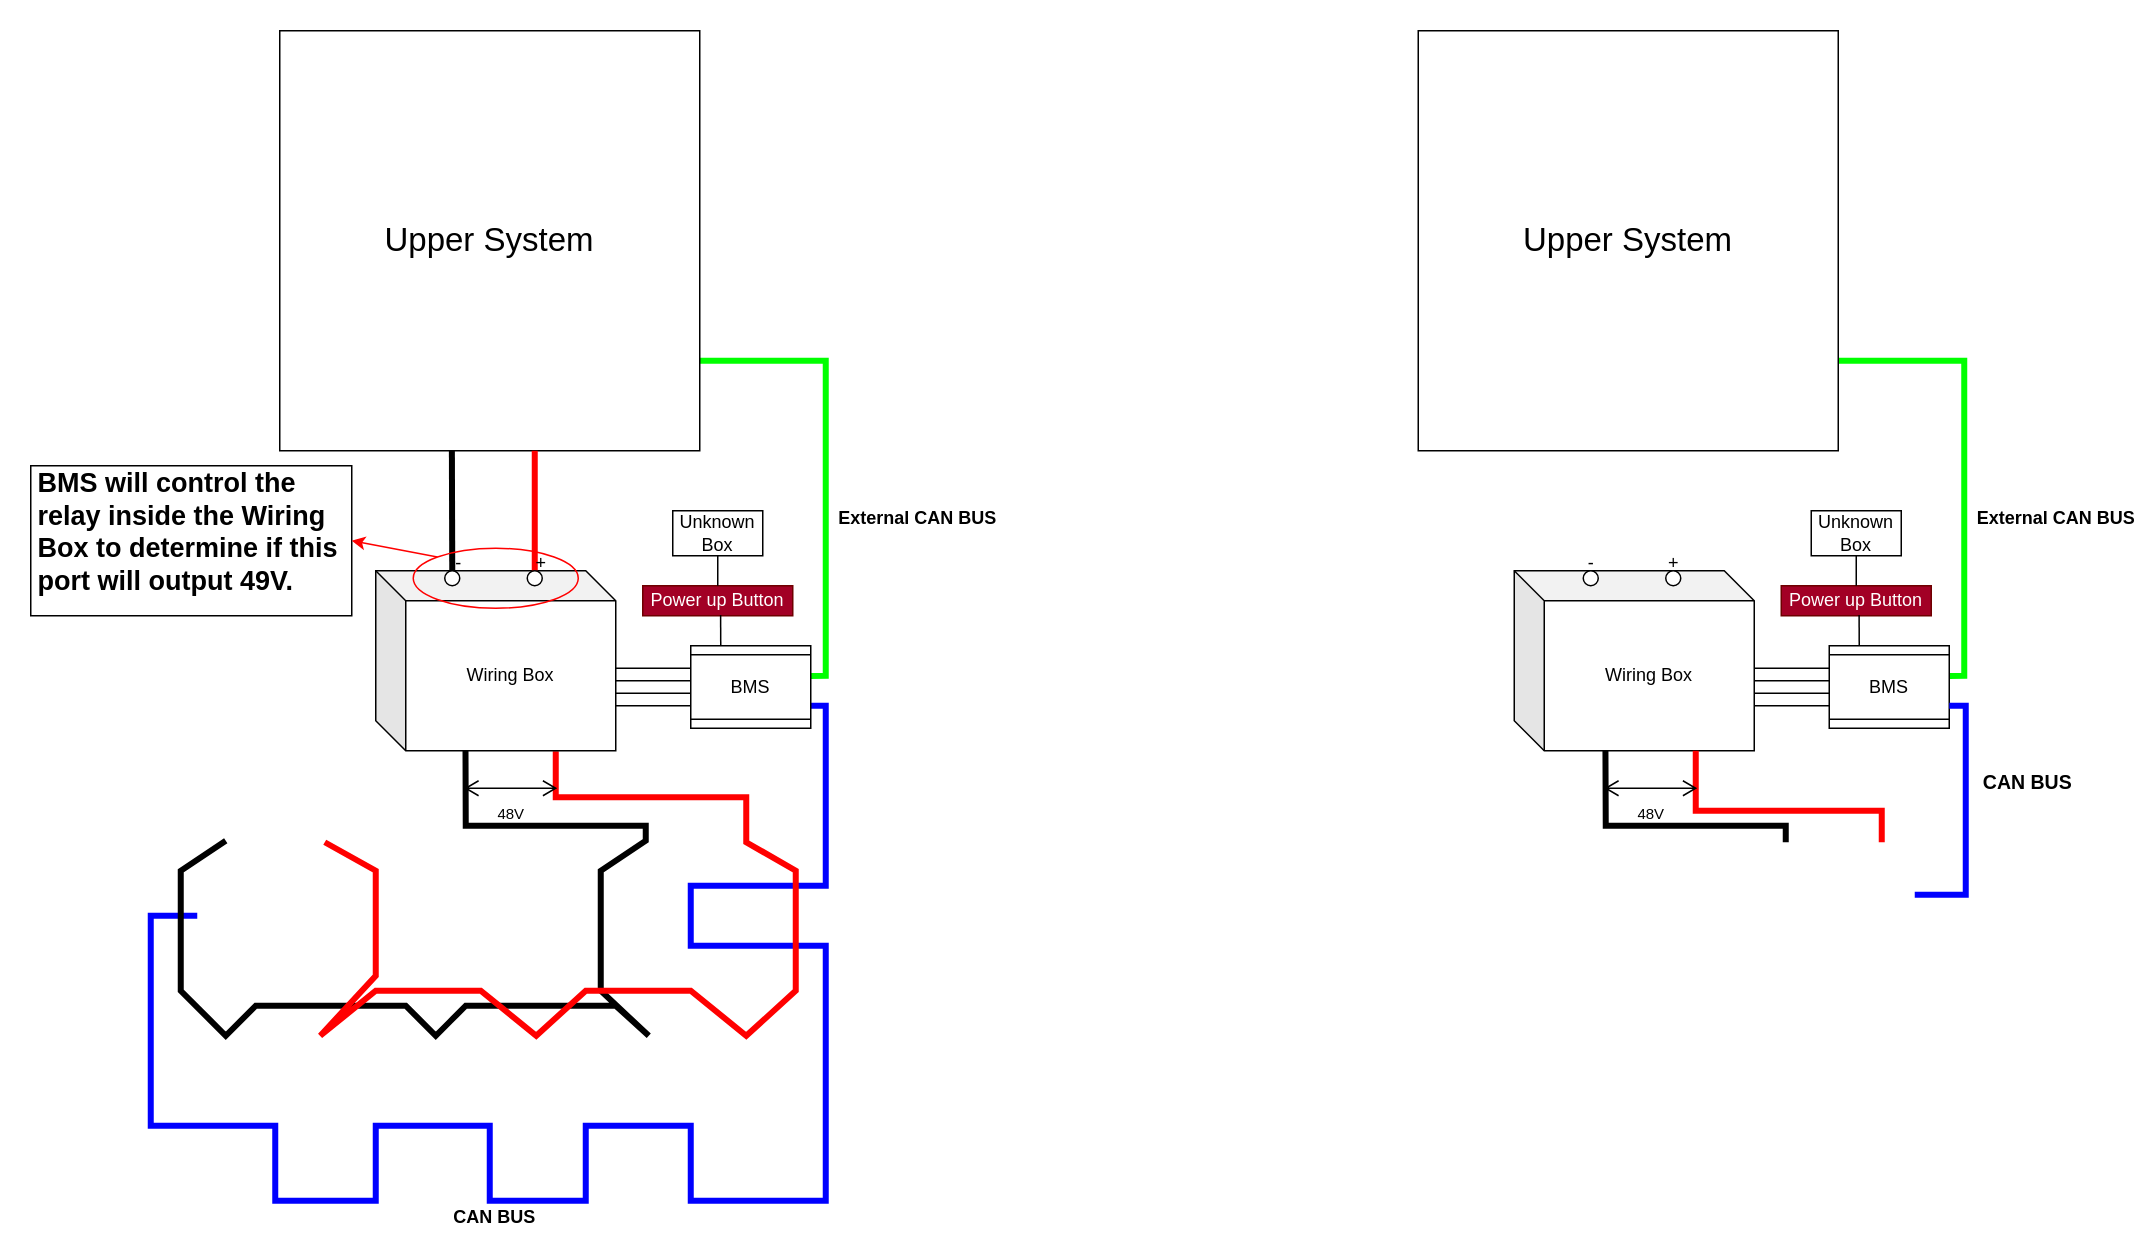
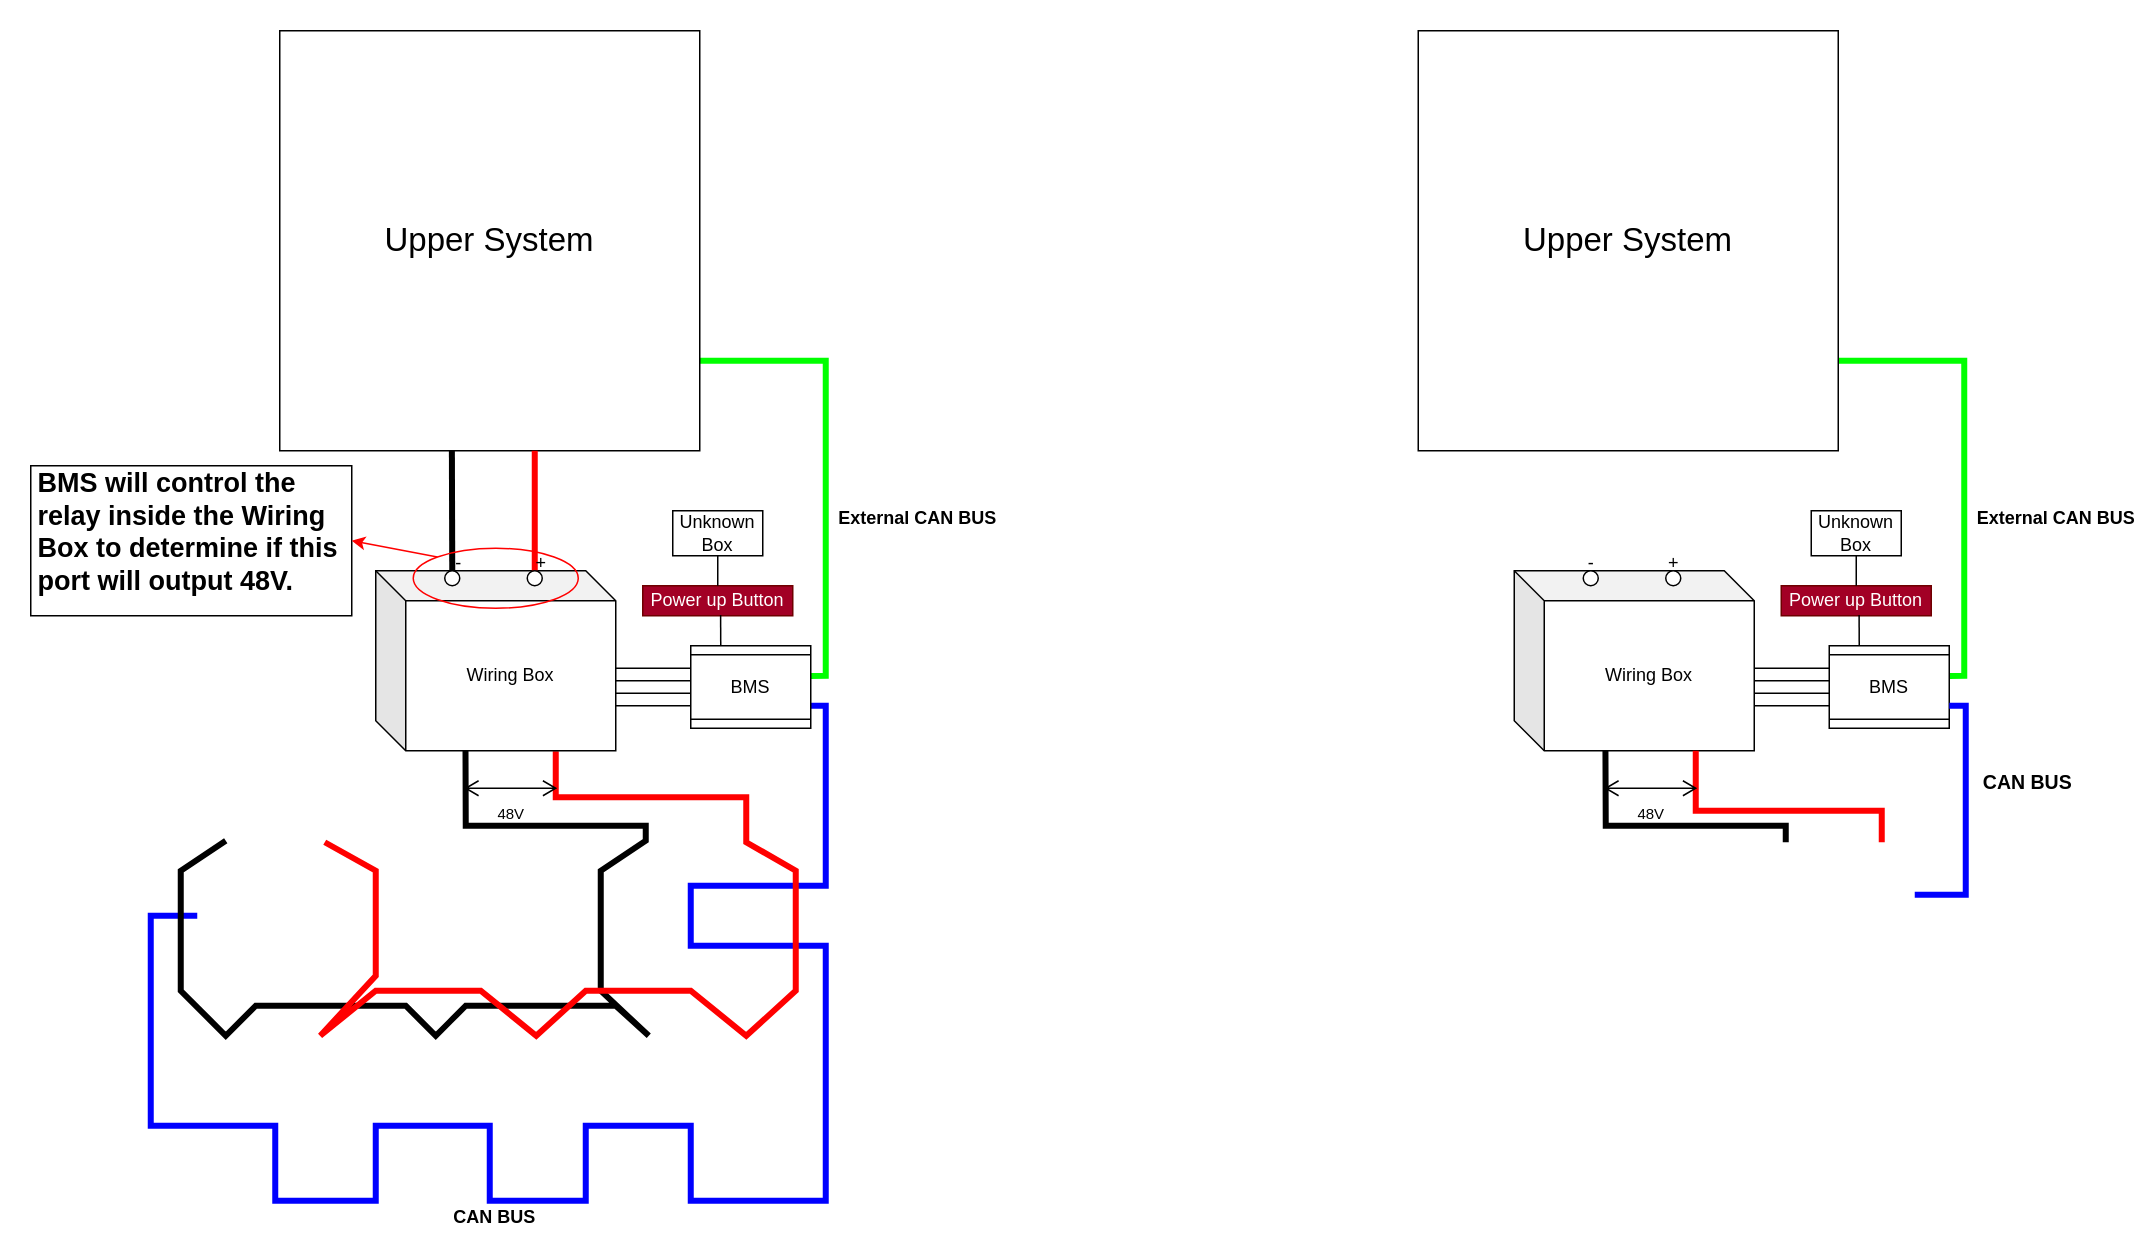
(193, 516) -> (193, 516)
